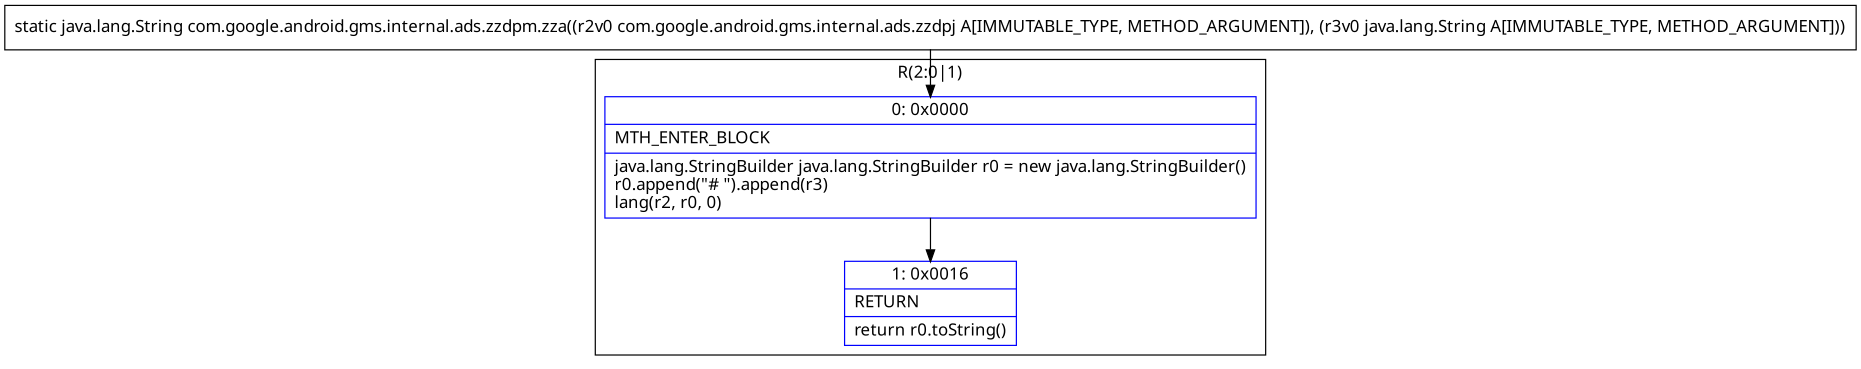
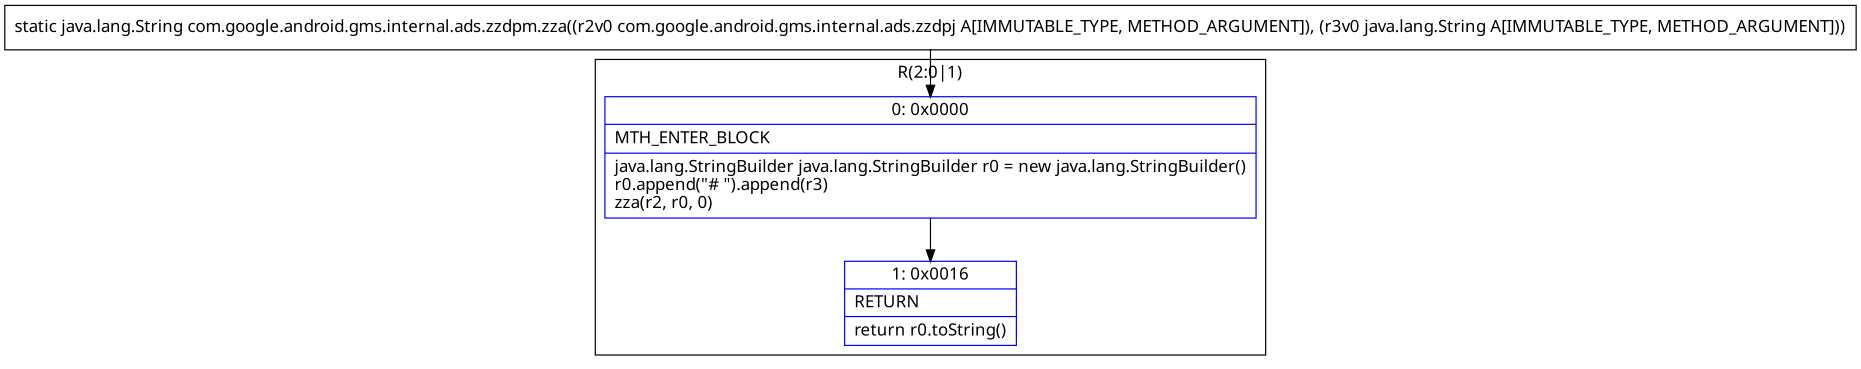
(669, 203) -> (664, 203)
